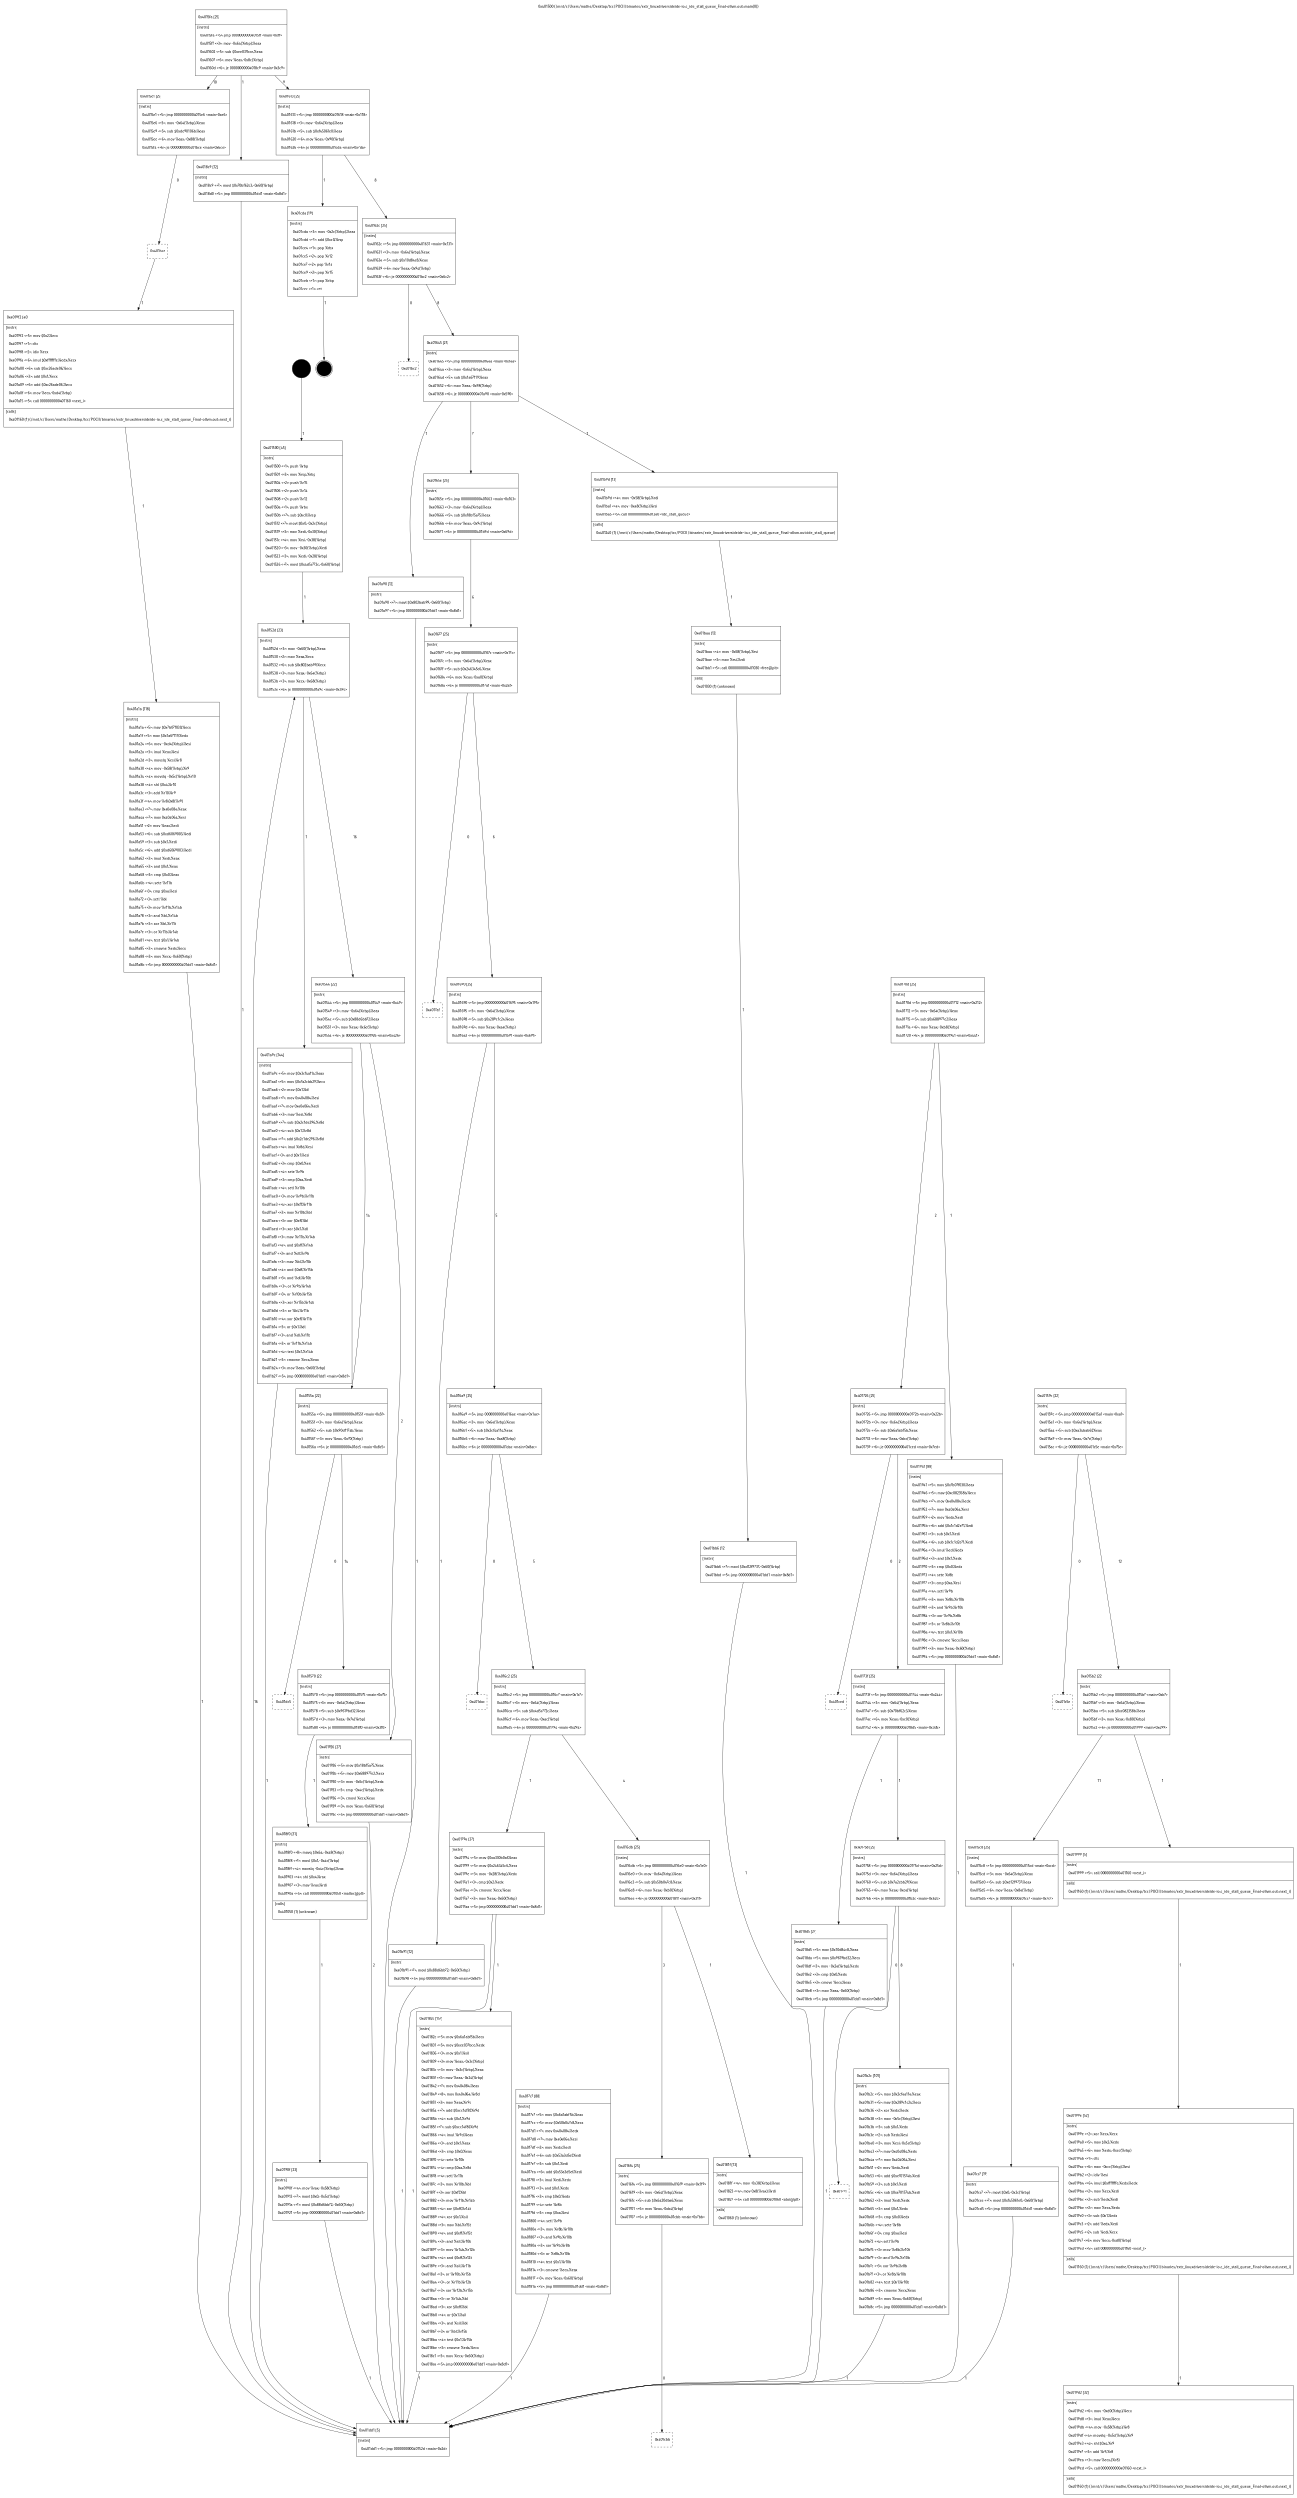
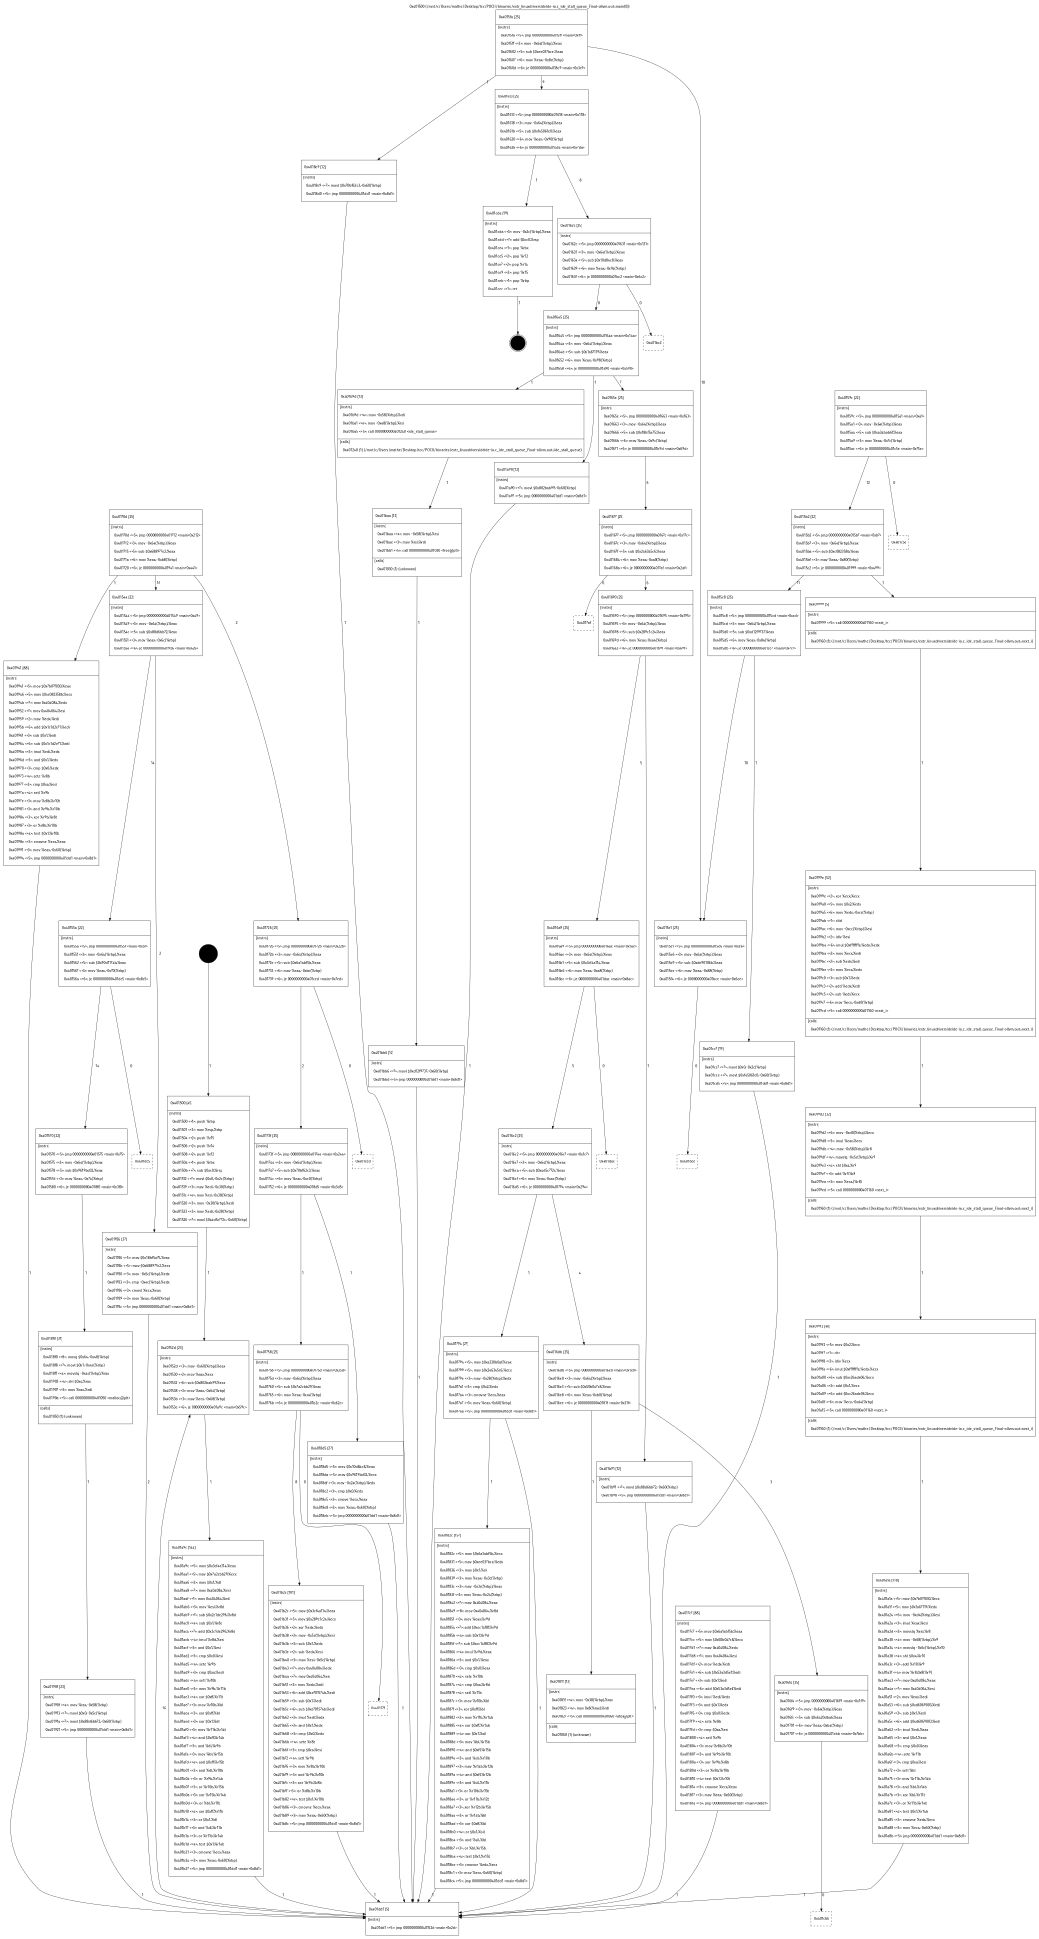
(147, 283) -> (921, 1266)
none -> (721, 787)
(331, 836) -> (156, 581)
